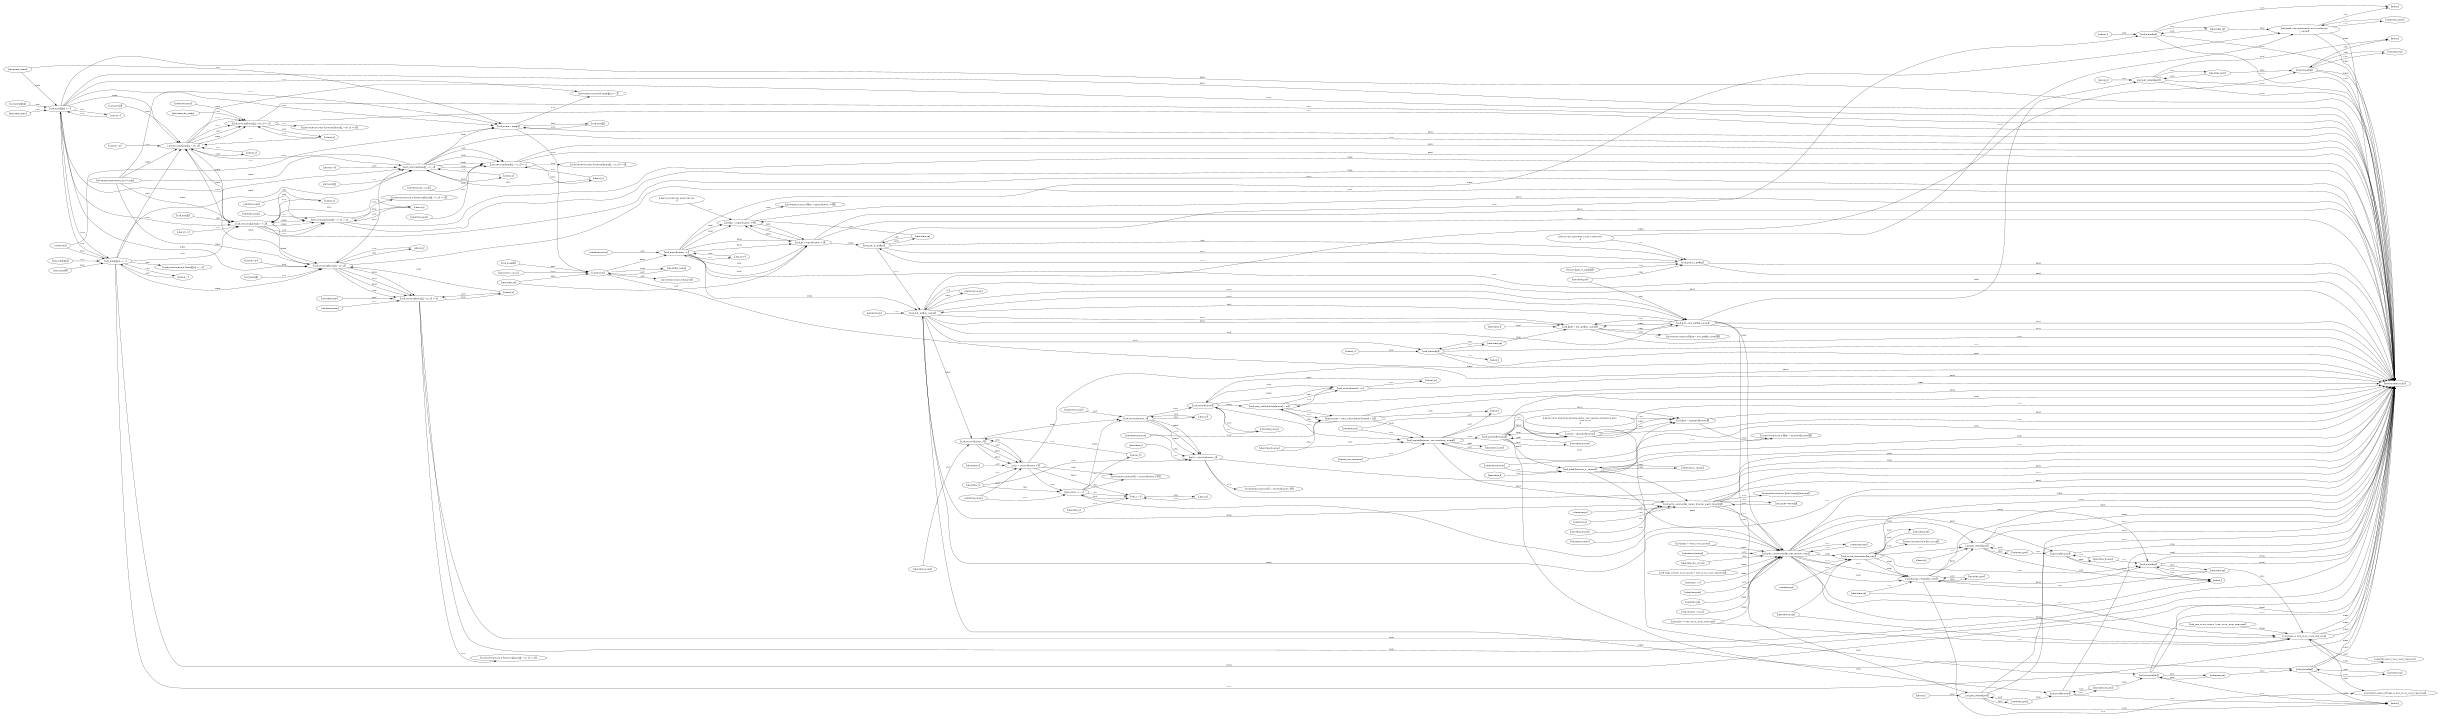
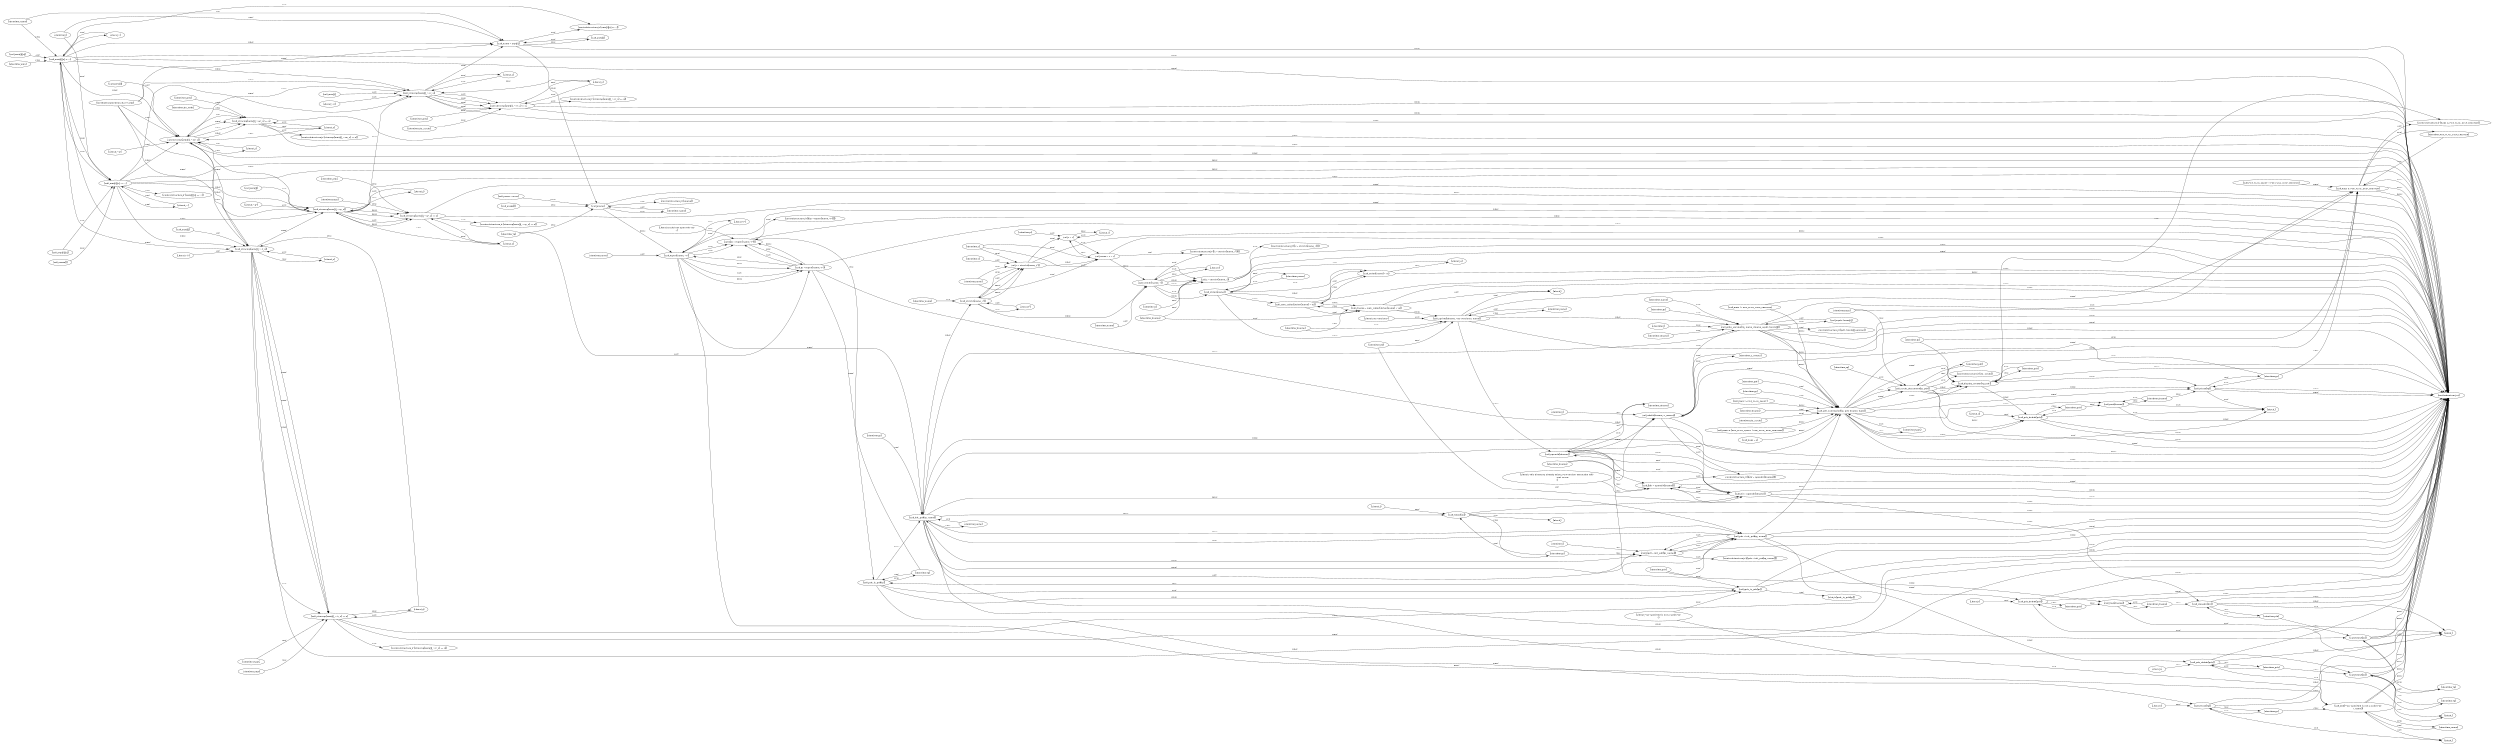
(1638, 267) -> (1794, 593)
(1309, 377) -> (1335, 263)
(1077, 471) -> (1176, 265)
(1103, 471) -> (997, 311)
(1095, 485) -> (1150, 252)
none -> (1698, 500)
(1693, 612) -> none
